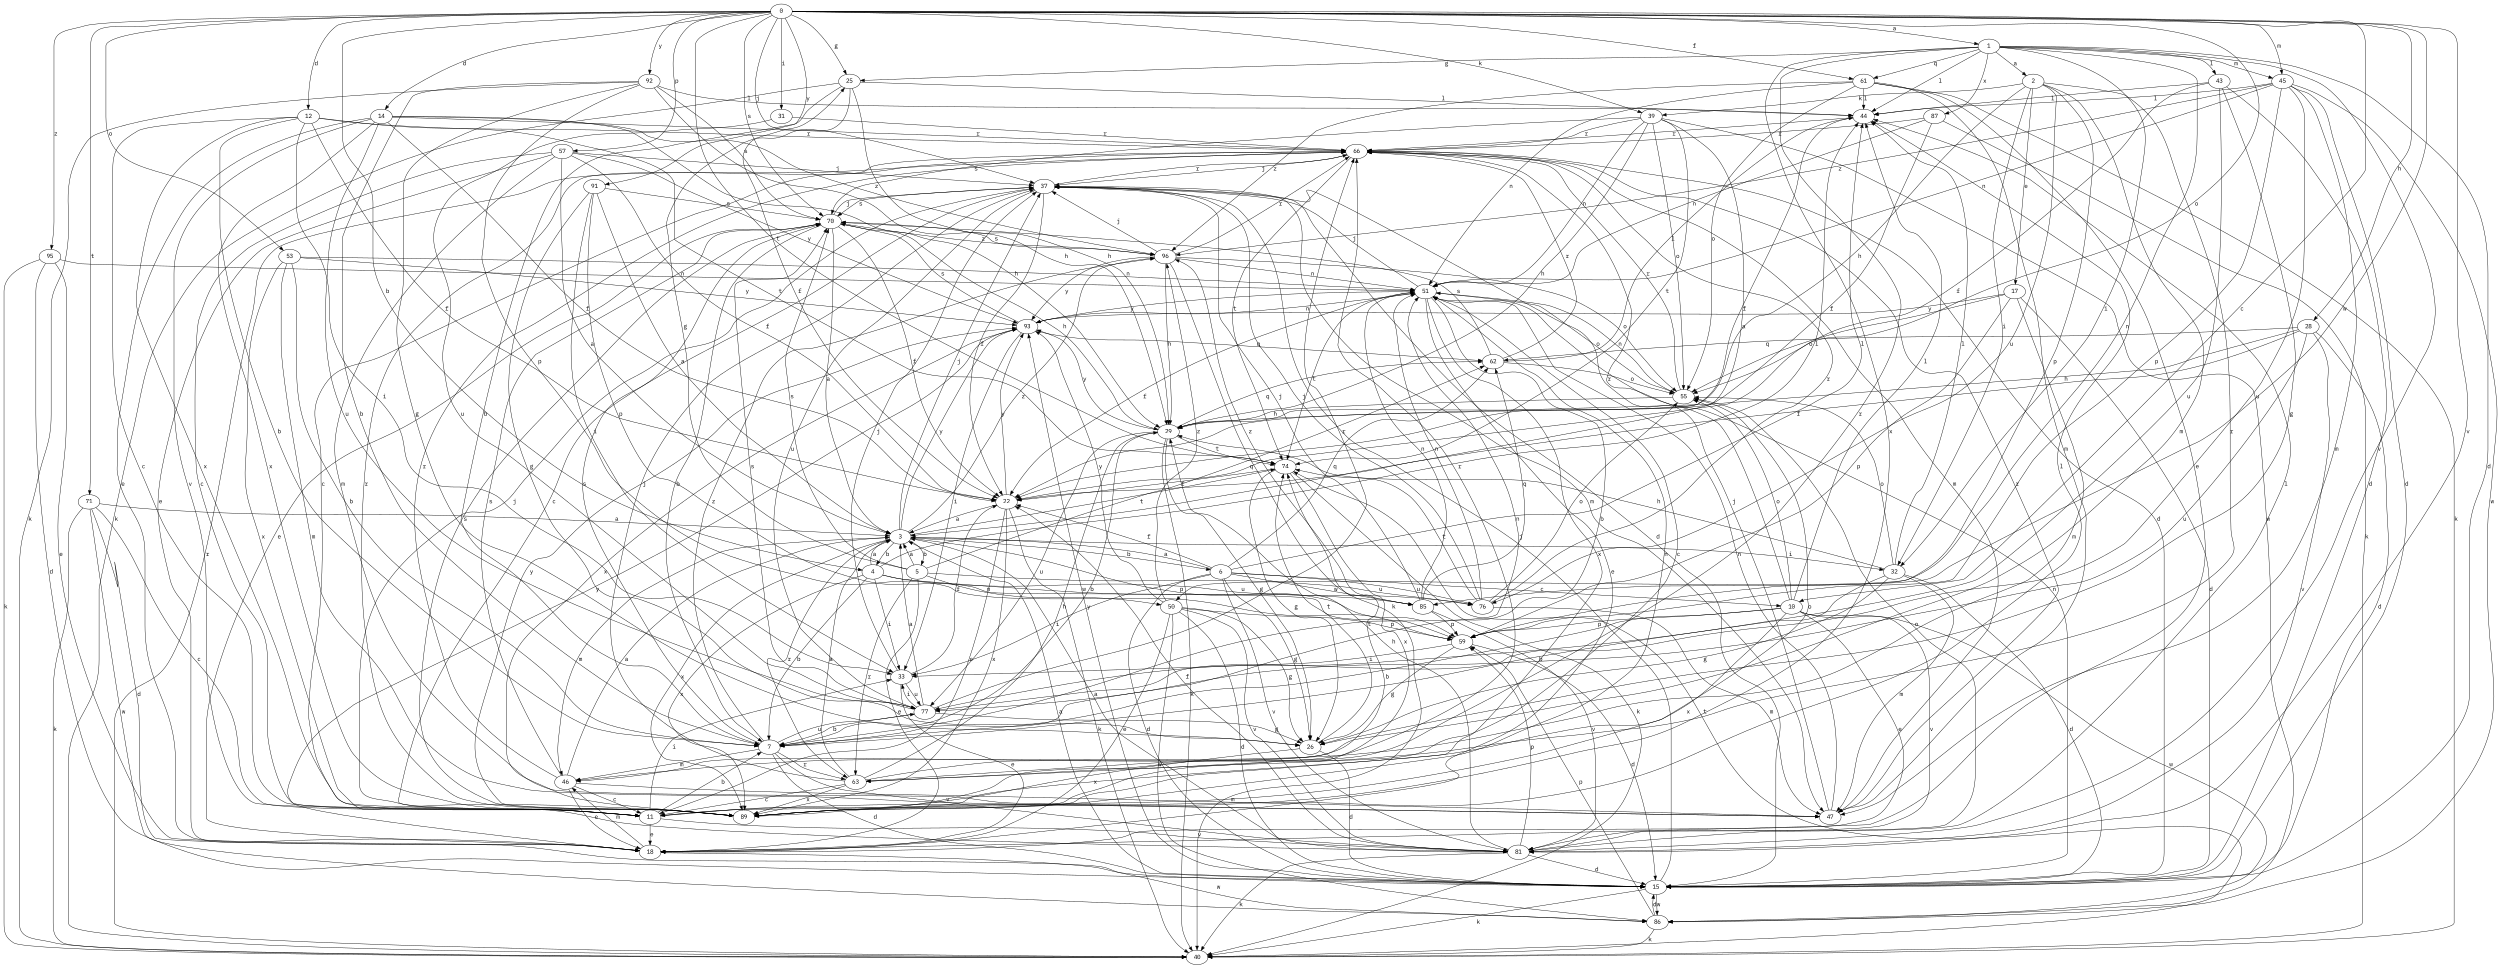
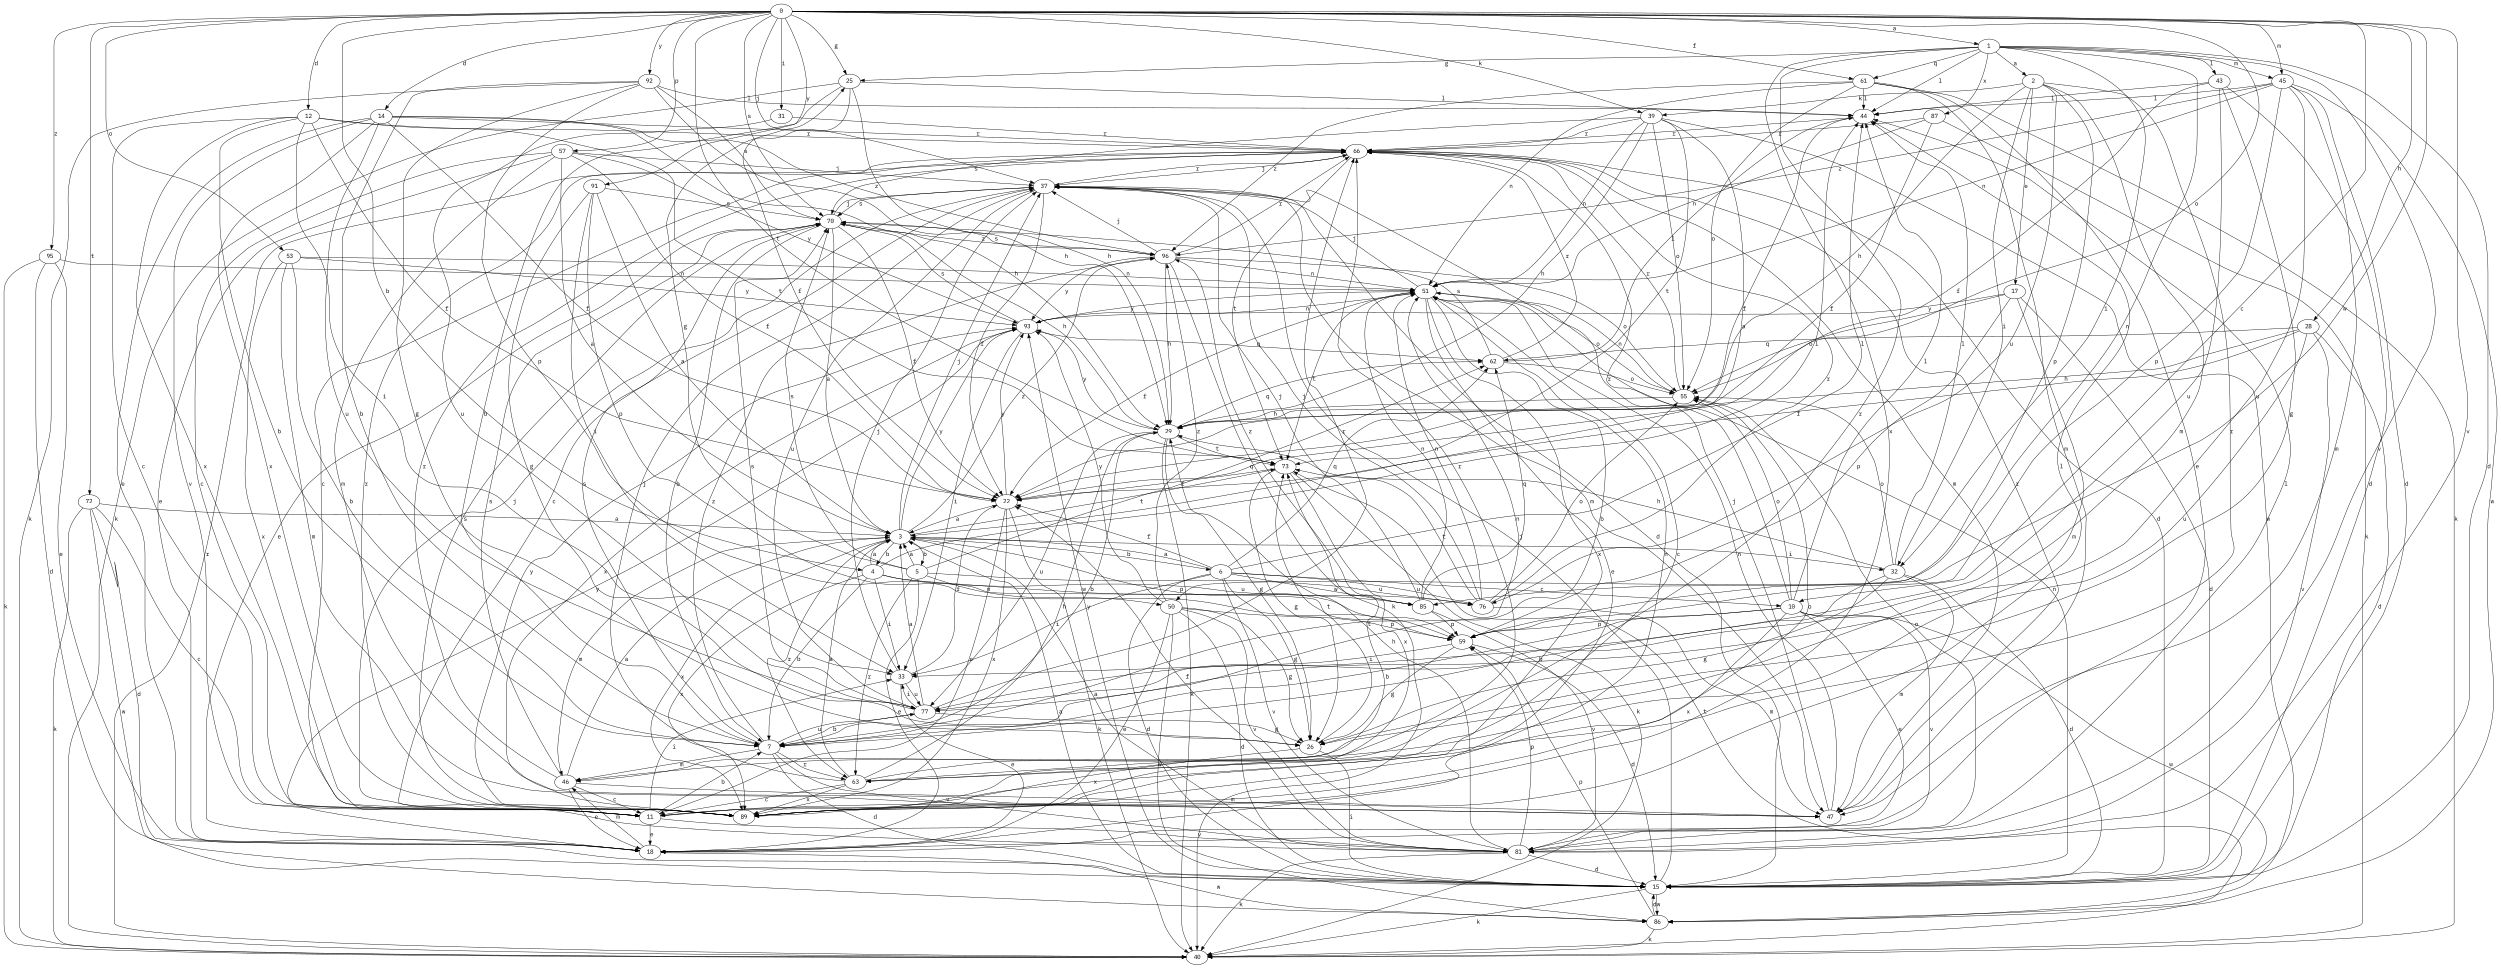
(1285, 467) -> (1285, 467)
(89, 502) -> (89, 502)
(1351, 817) -> (1351, 817)
